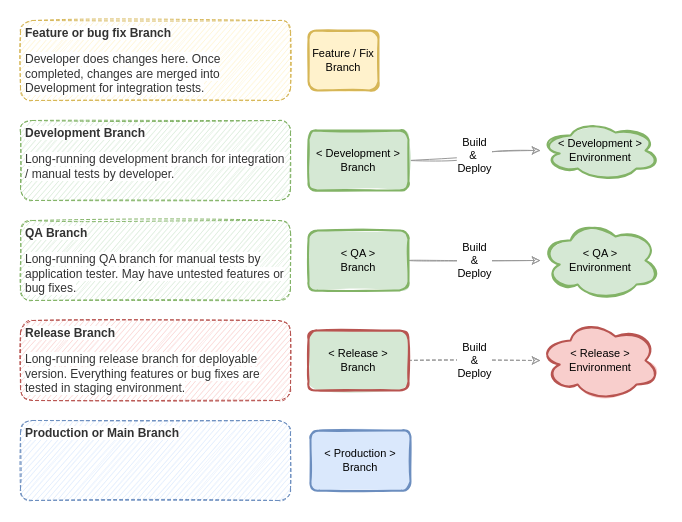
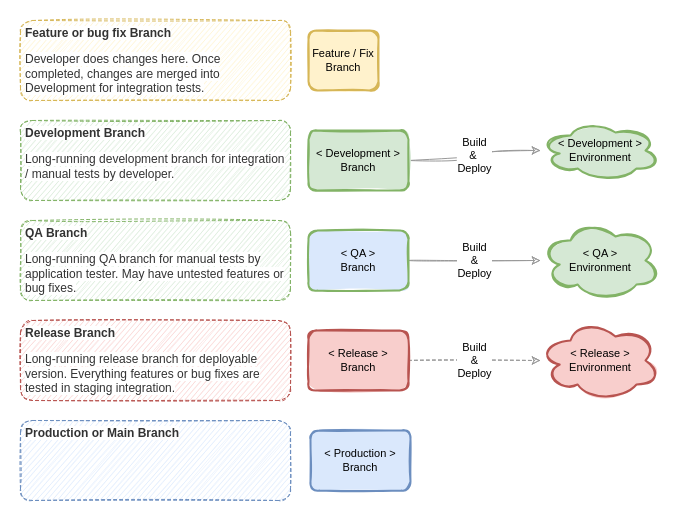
(359, 261) -> (359, 261)
(157, 361) -> (157, 361)
(359, 361) -> (359, 361)
